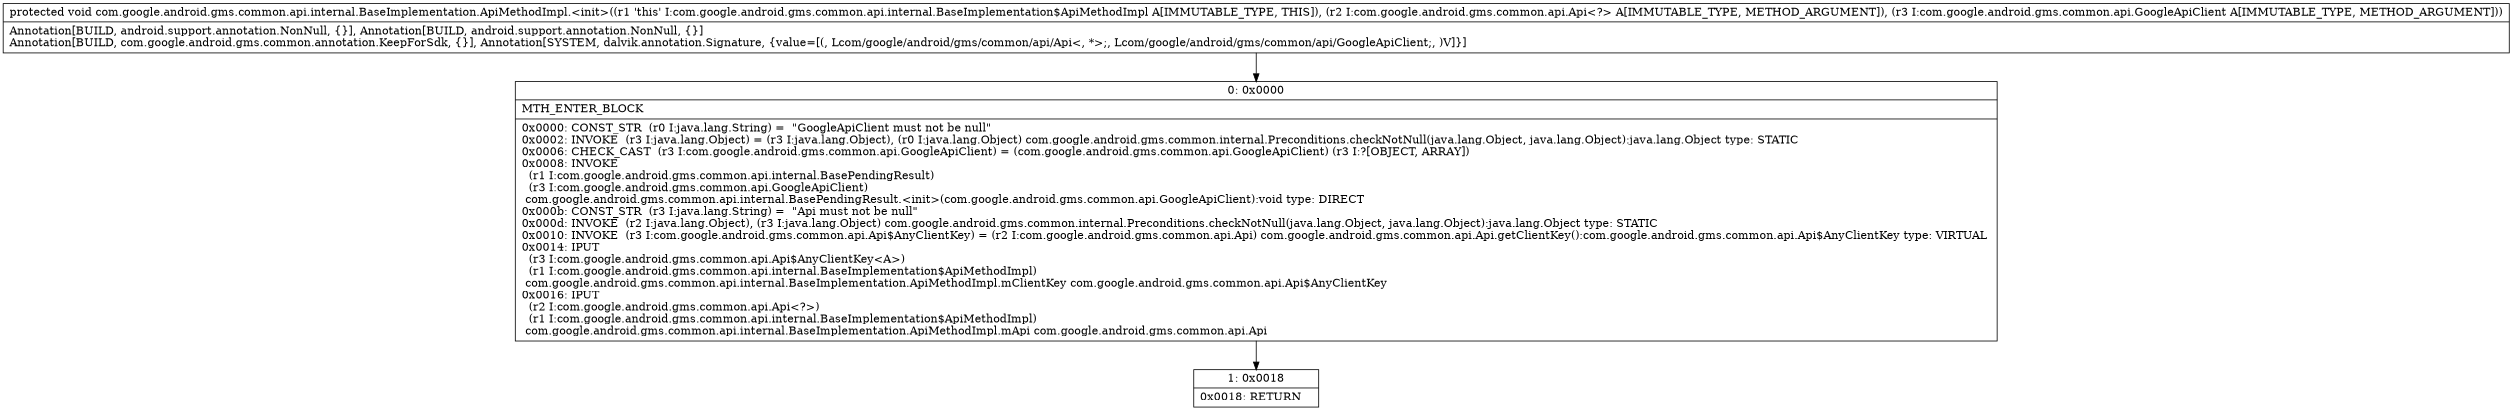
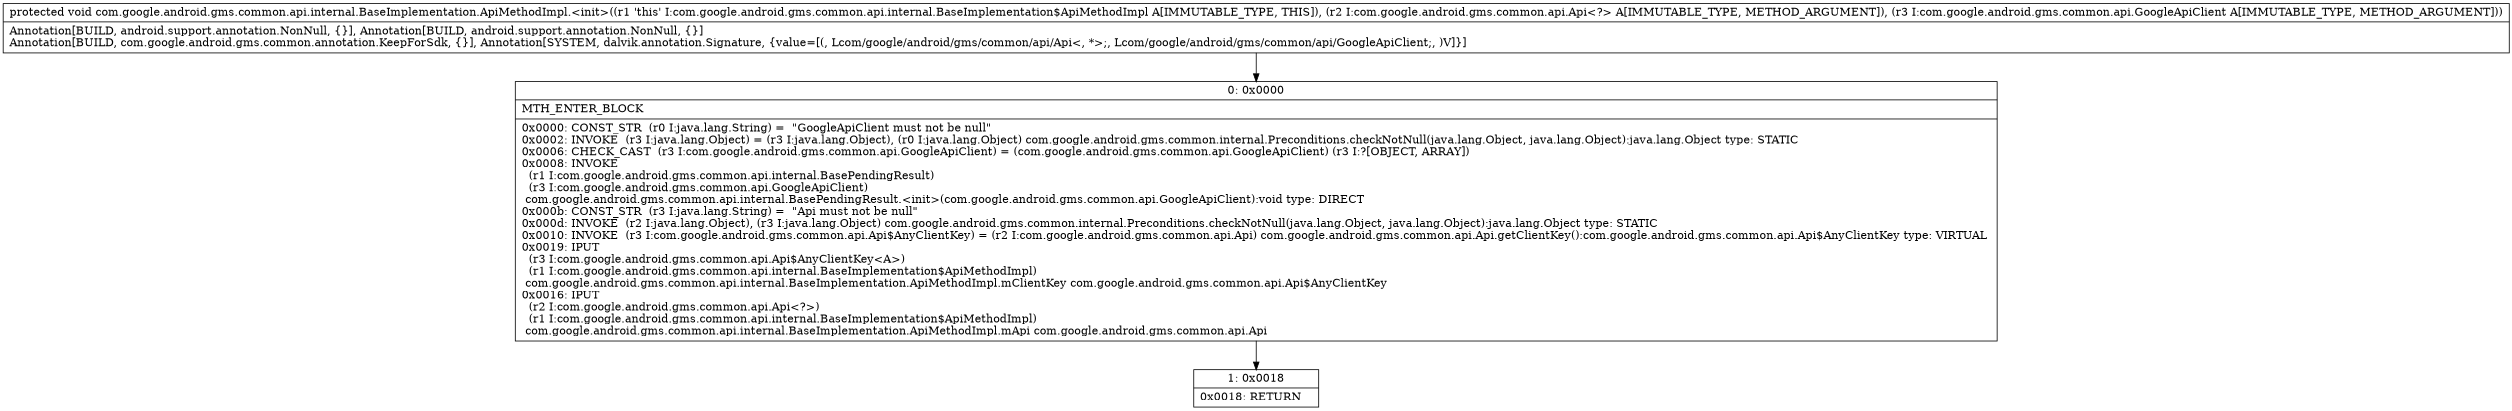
(564, 248) -> (564, 248)
